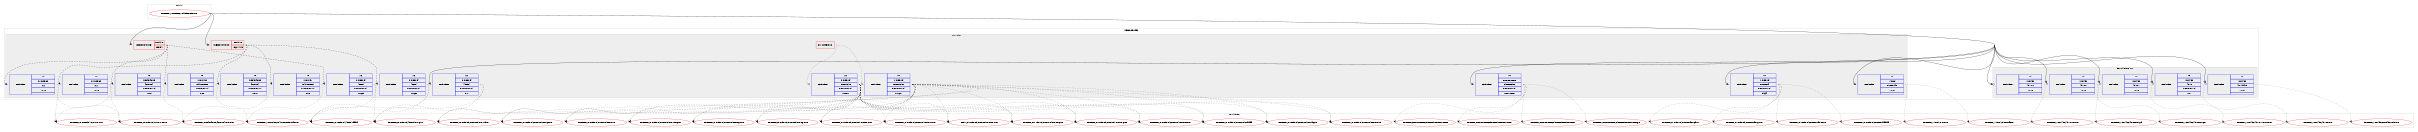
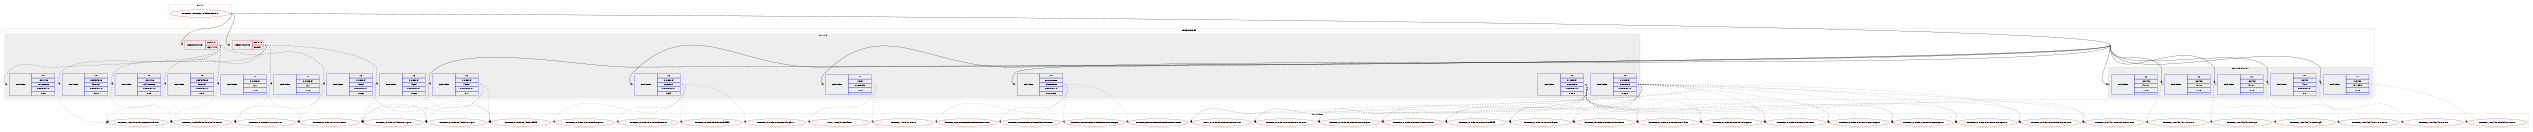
(825, 45) -> none
none -> (393, 122)
(915, 122) -> (2115, 122)
(1043, 122) -> (1286, 122)
(1298, 122) -> (1541, 122)
(1362, 122) -> (1605, 122)
(1999, 122) -> (840, 122)
